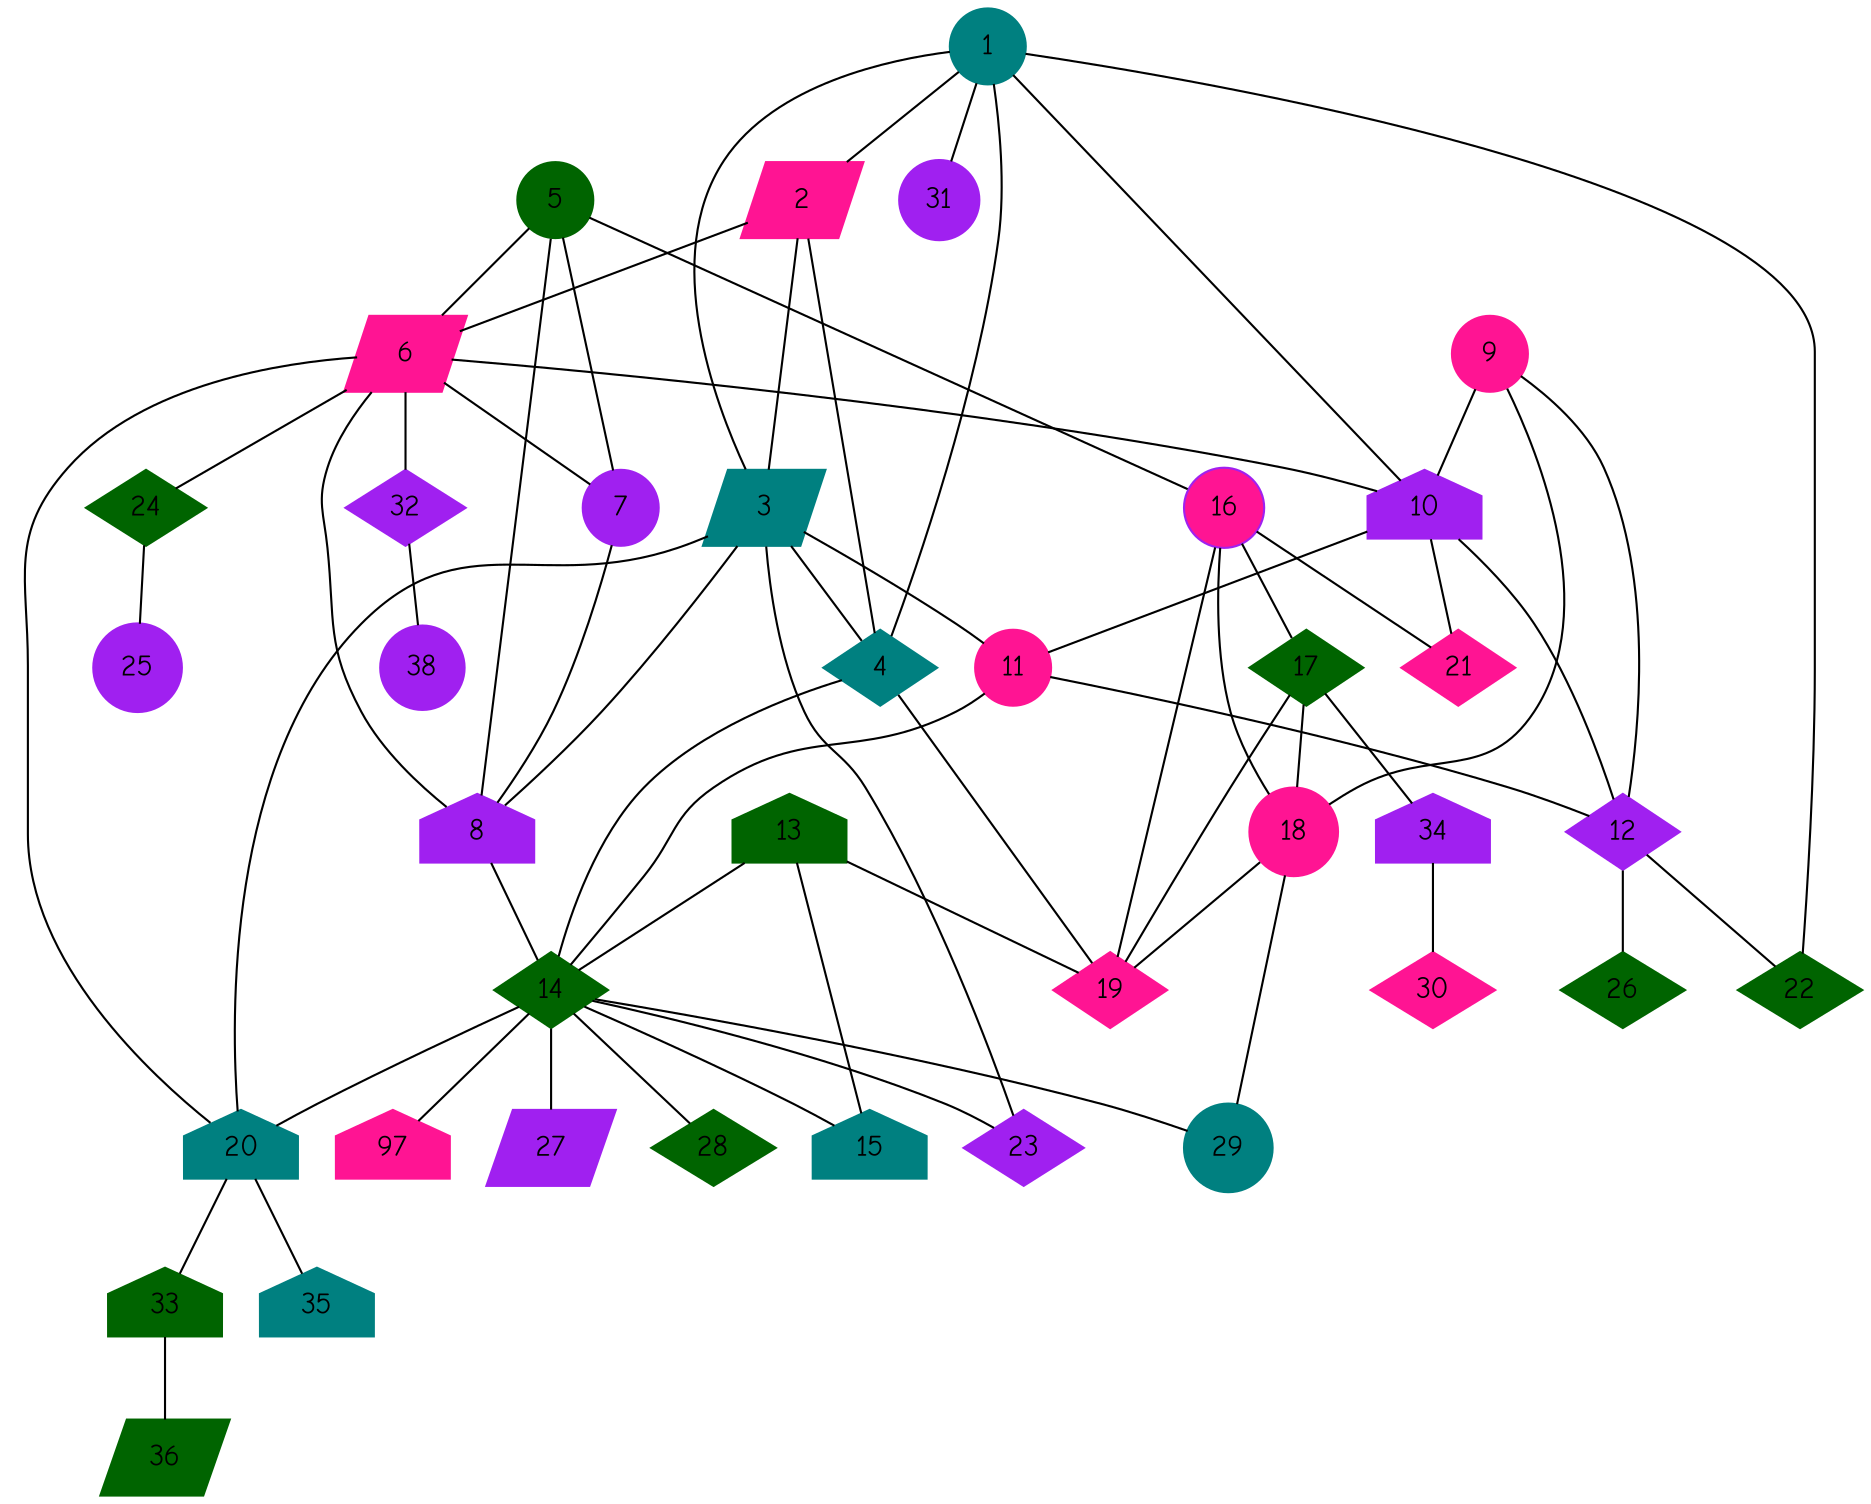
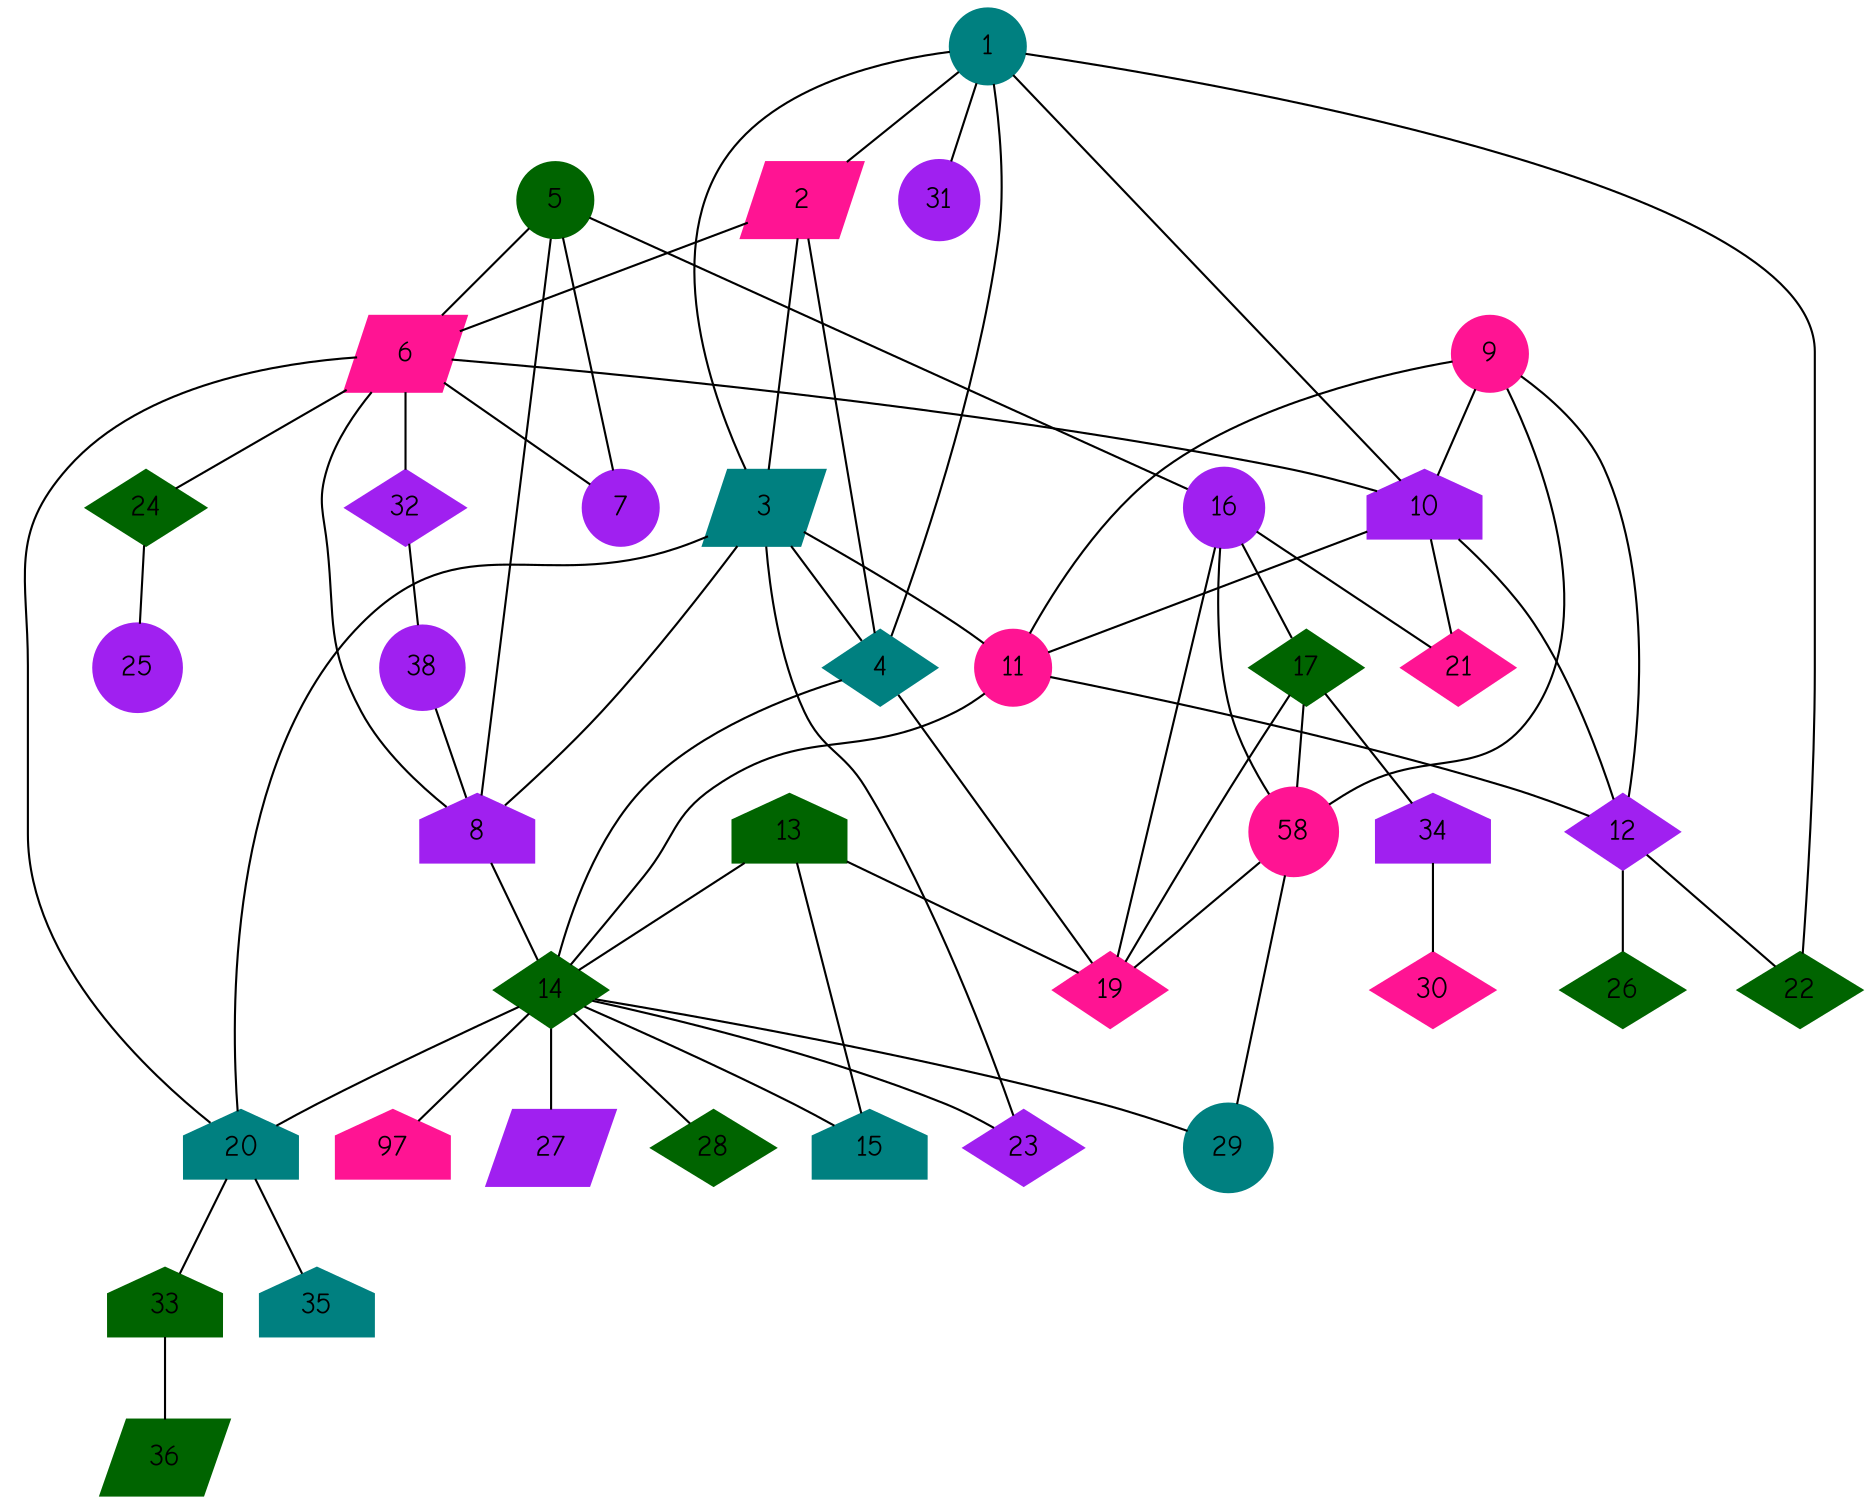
none -> (1216, 437)
(1224, 508) -> (1224, 508)
(567, 680) -> (451, 753)
(1294, 832) -> (1294, 832)
